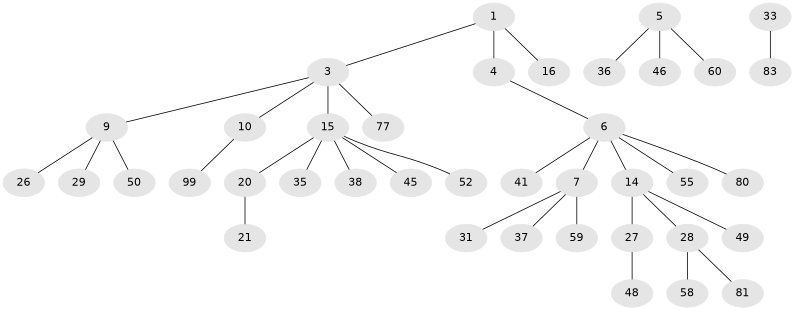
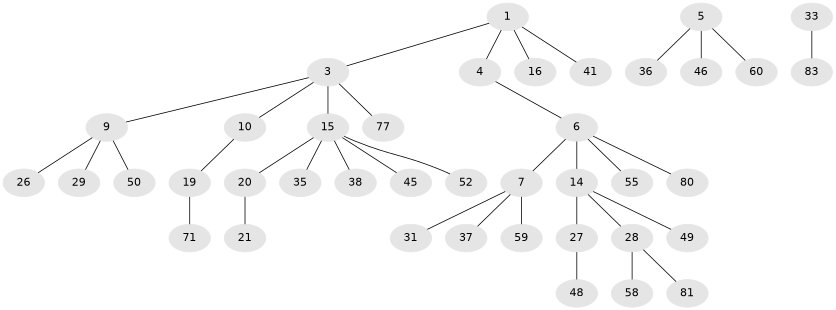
(563, 155) -> (549, 45)
(190, 183) -> (190, 183)
none -> (190, 238)
